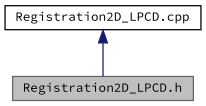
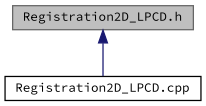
(103, 60) -> (103, 60)
